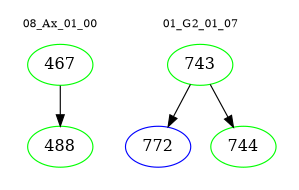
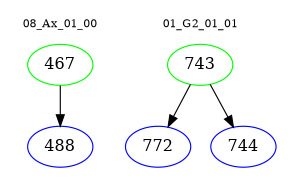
(201, 24) -> (201, 24)
(60, 147) -> (60, 147)
(243, 147) -> (243, 147)
